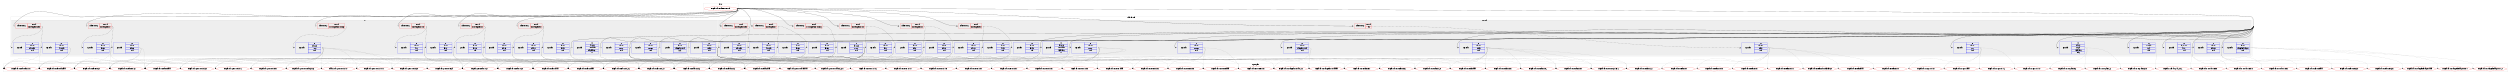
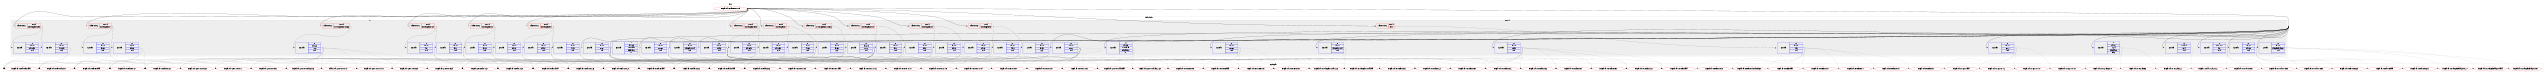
none -> (973, 69)
(1608, 69) -> (1397, 69)
